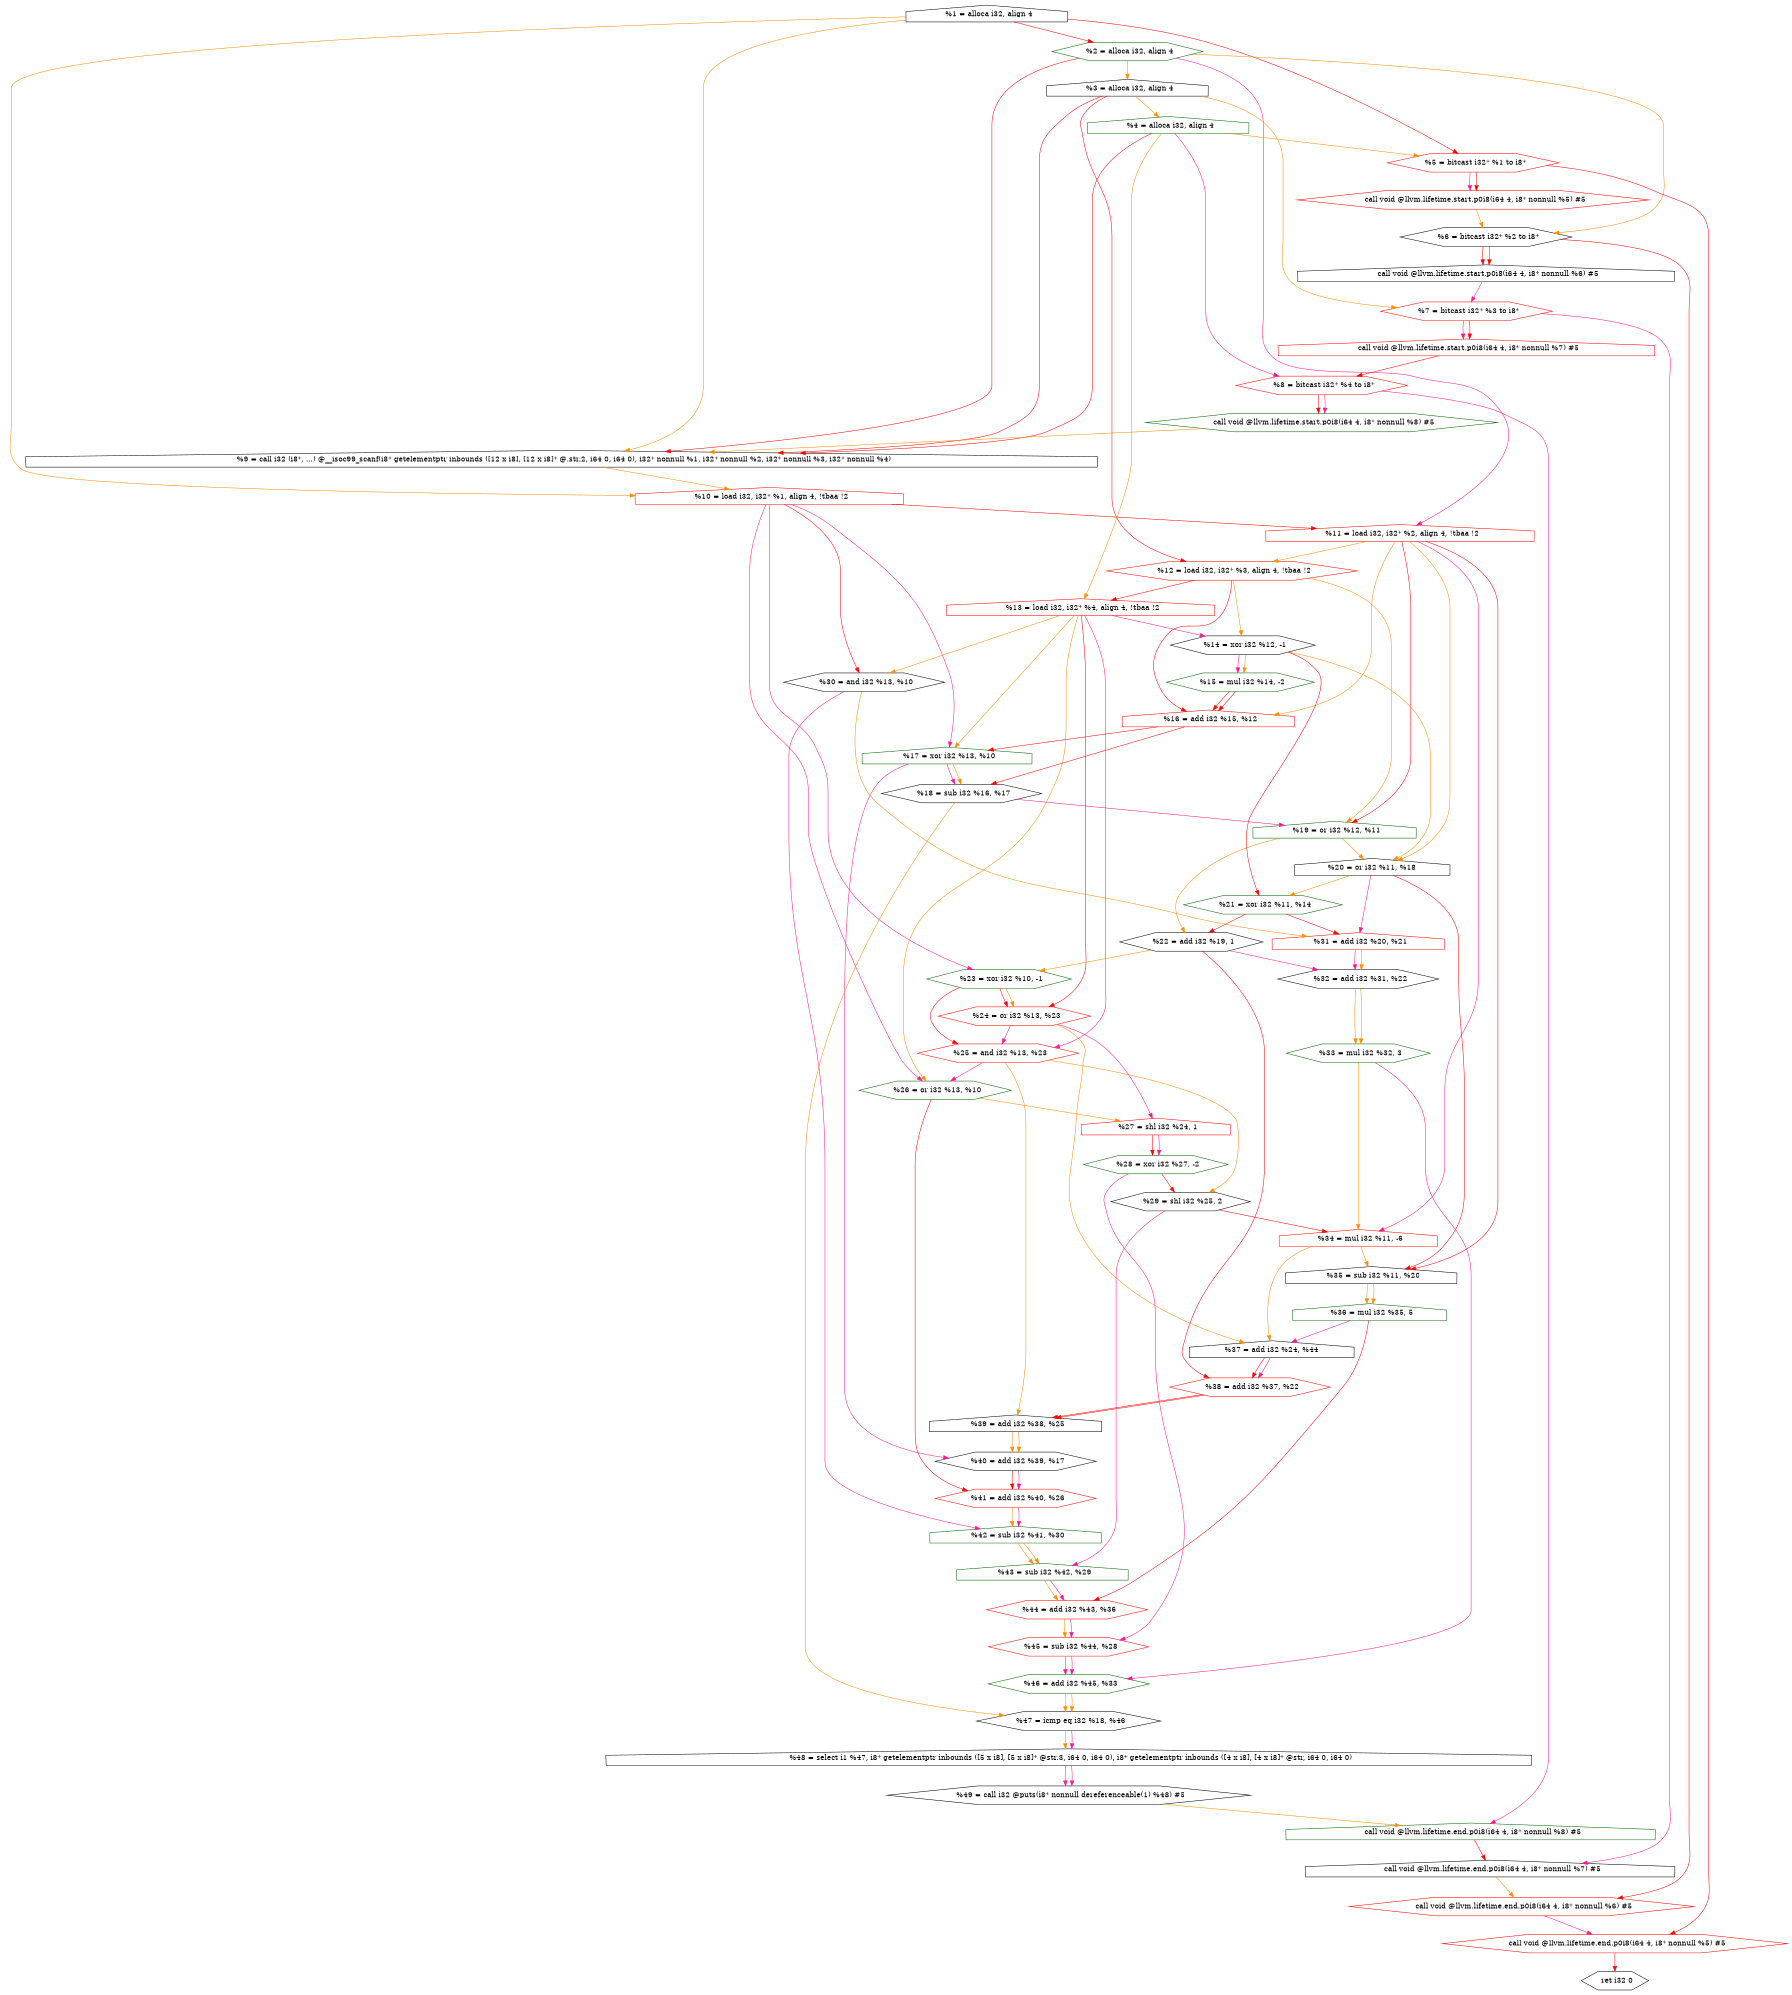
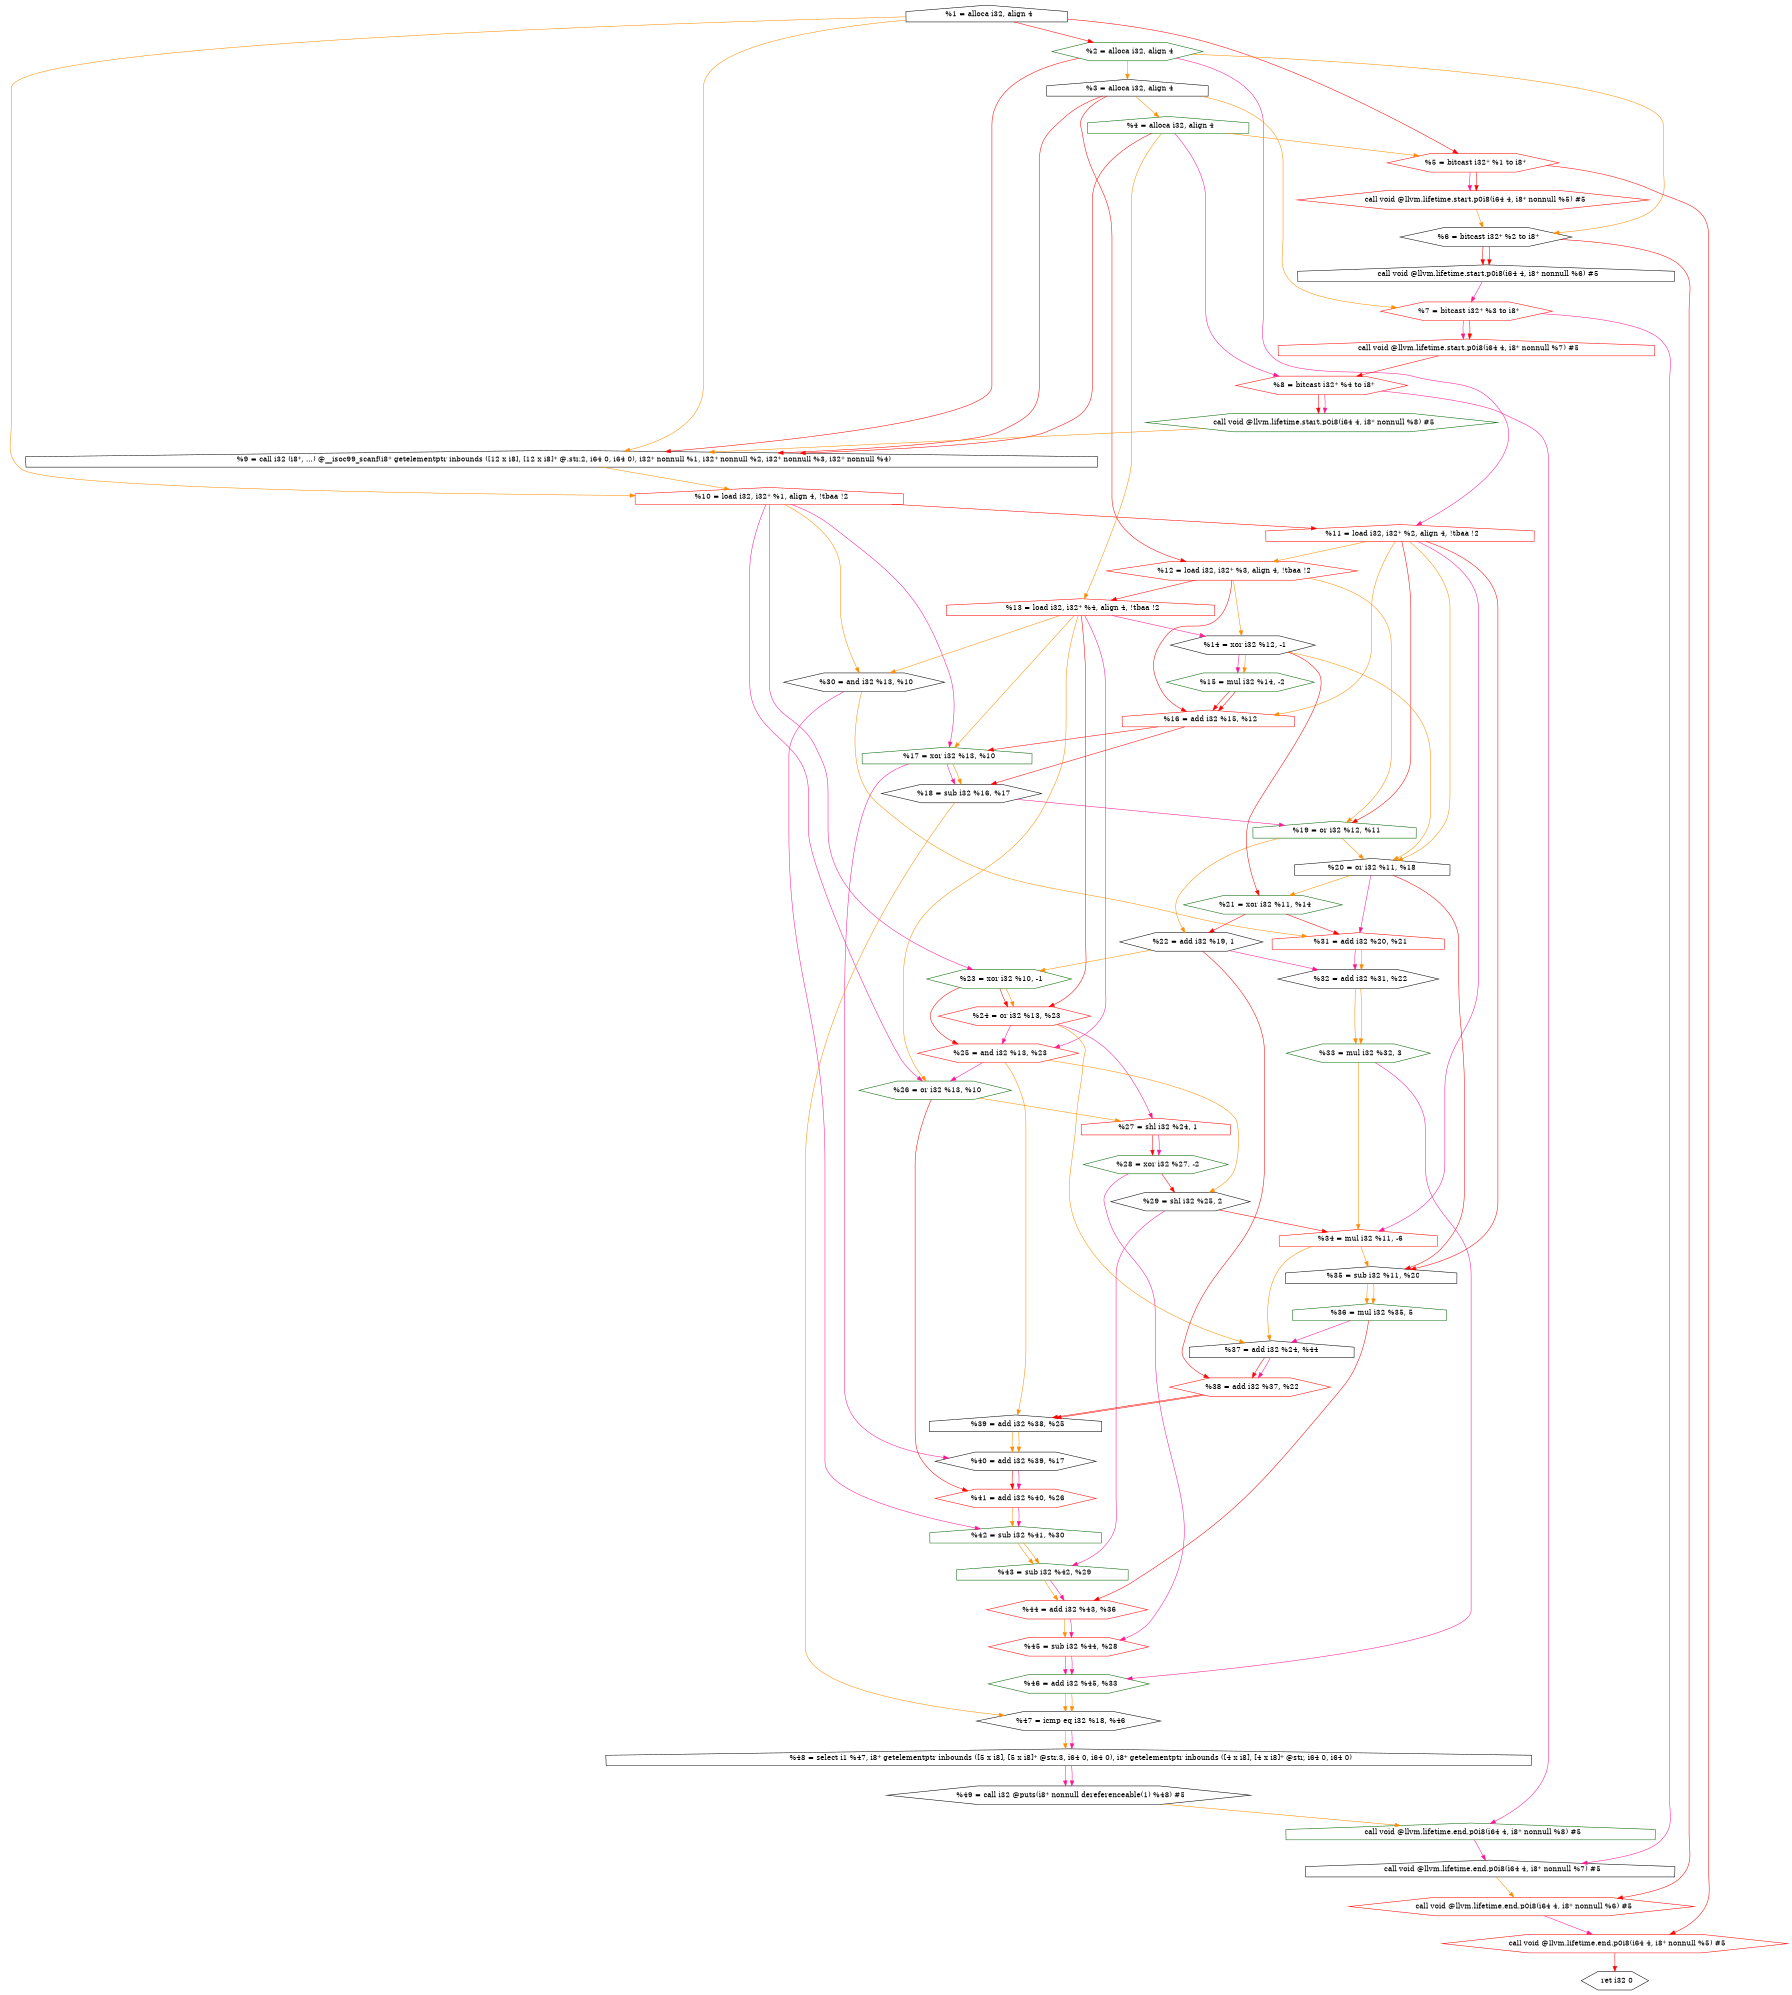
(840, 575) -> (840, 575)
(1479, 1848) -> (1479, 1848)
